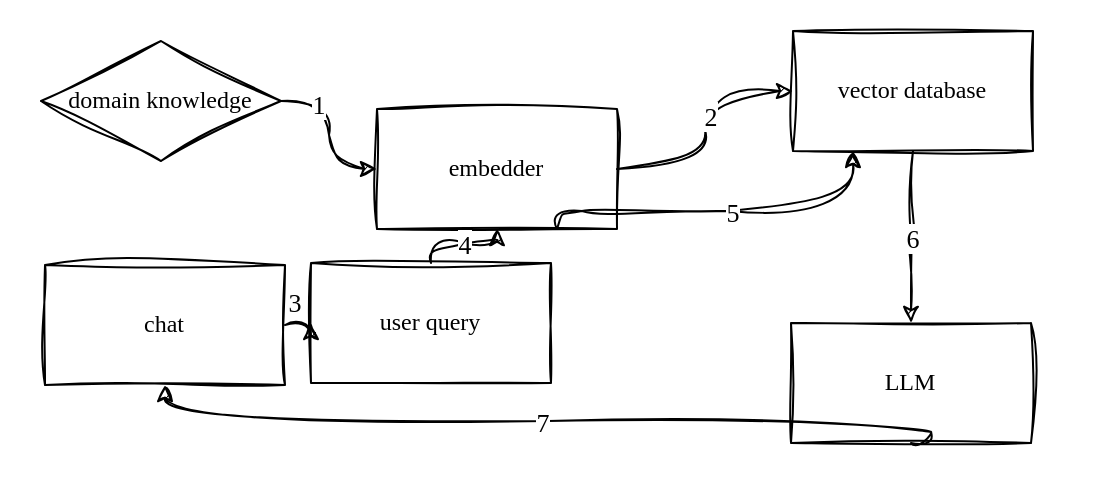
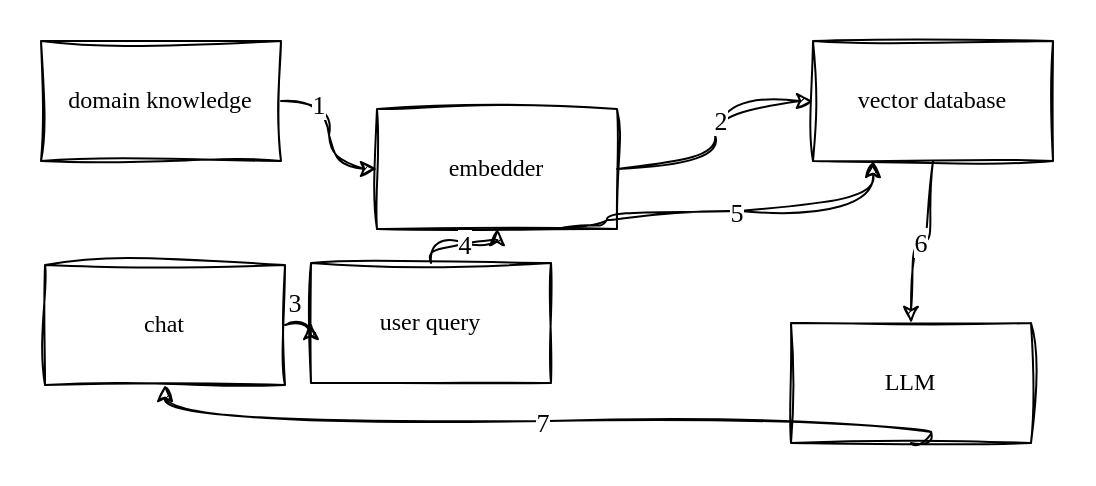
(913, 91) -> (933, 101)
(161, 101) -> (161, 101)
